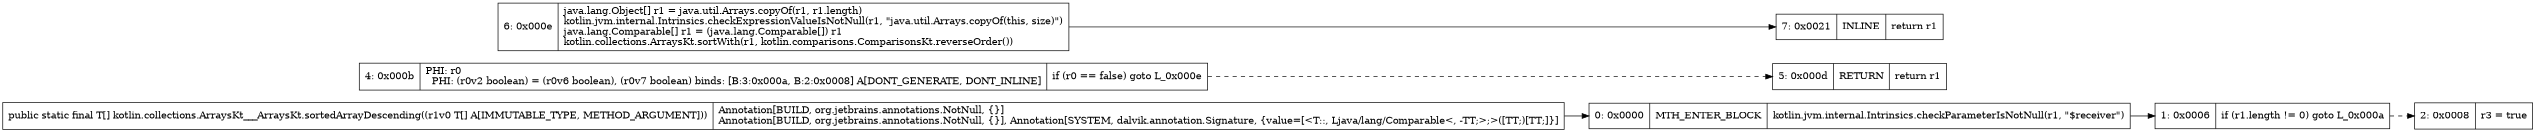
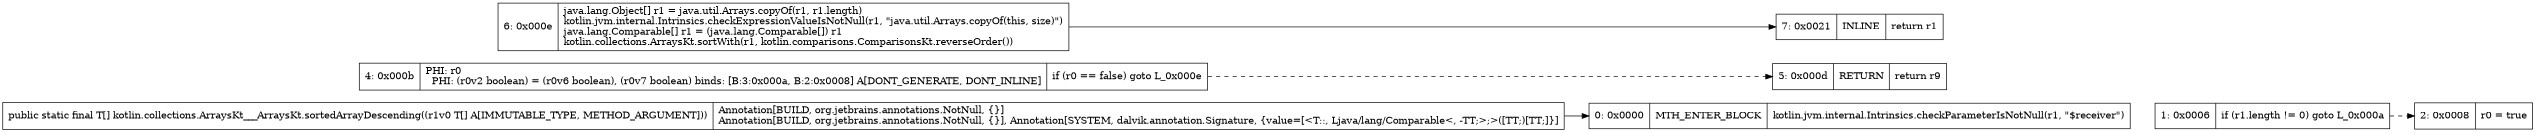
(1918, 76) -> (1918, 76)
(2139, 116) -> none
(2504, 116) -> (2504, 116)
